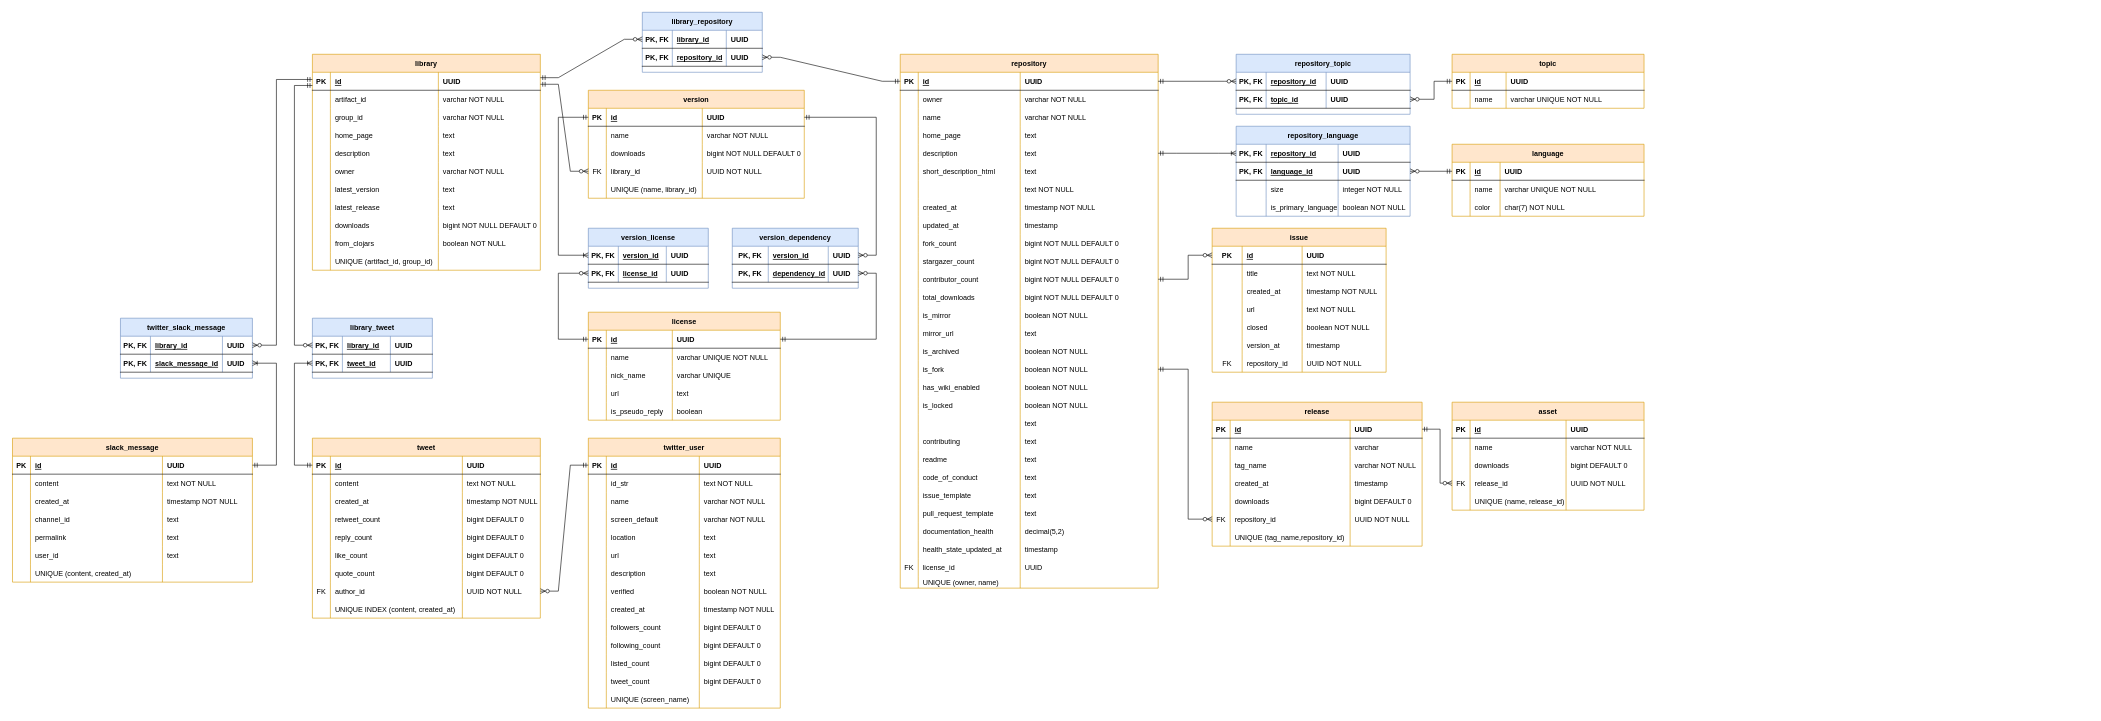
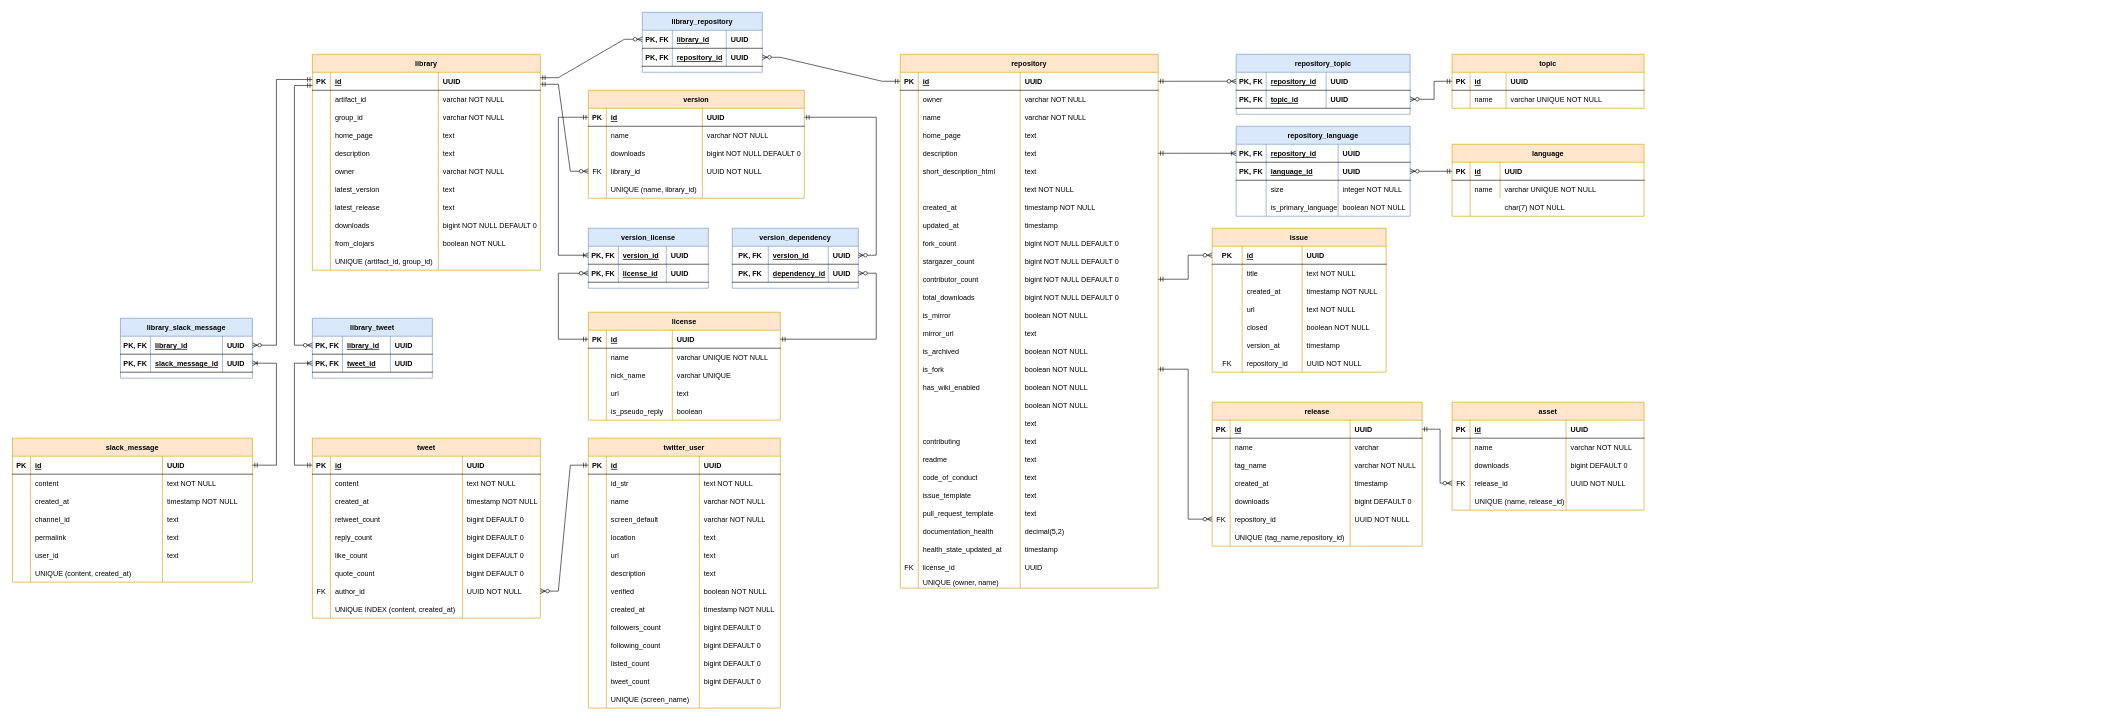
(1485, 207) -> none
(186, 328) -> (186, 328)
(969, 405) -> none
